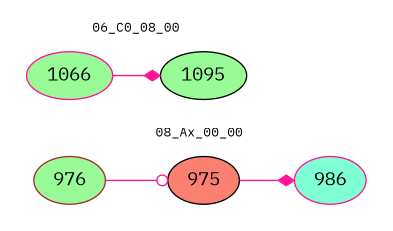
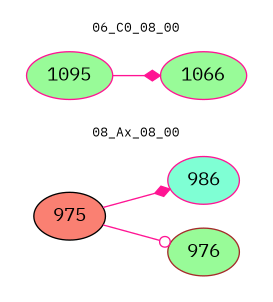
(129, 76) -> (129, 76)
(204, 76) -> (70, 76)
(200, 133) -> (137, 133)
(131, 180) -> (131, 233)
